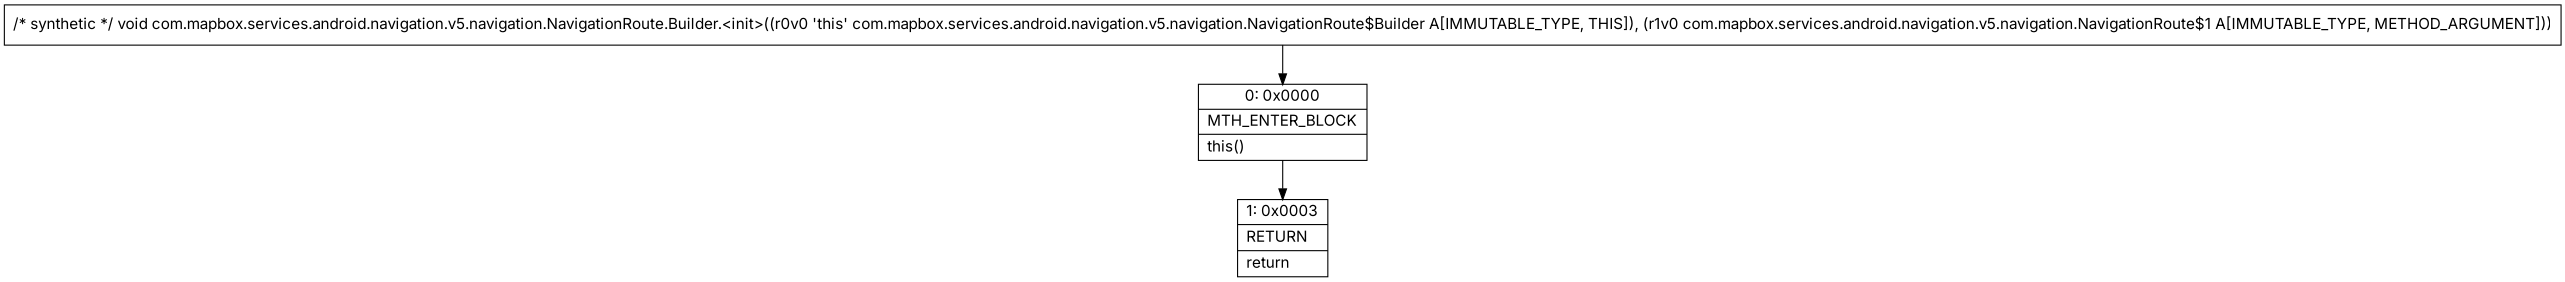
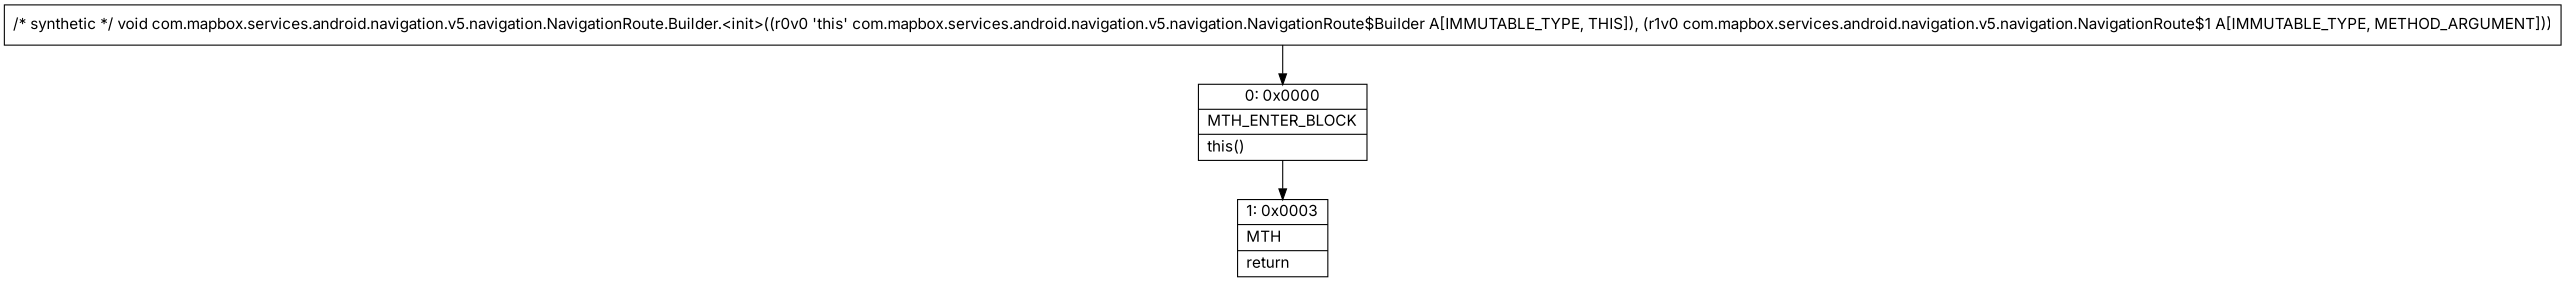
(1277, 237) -> (1264, 237)
